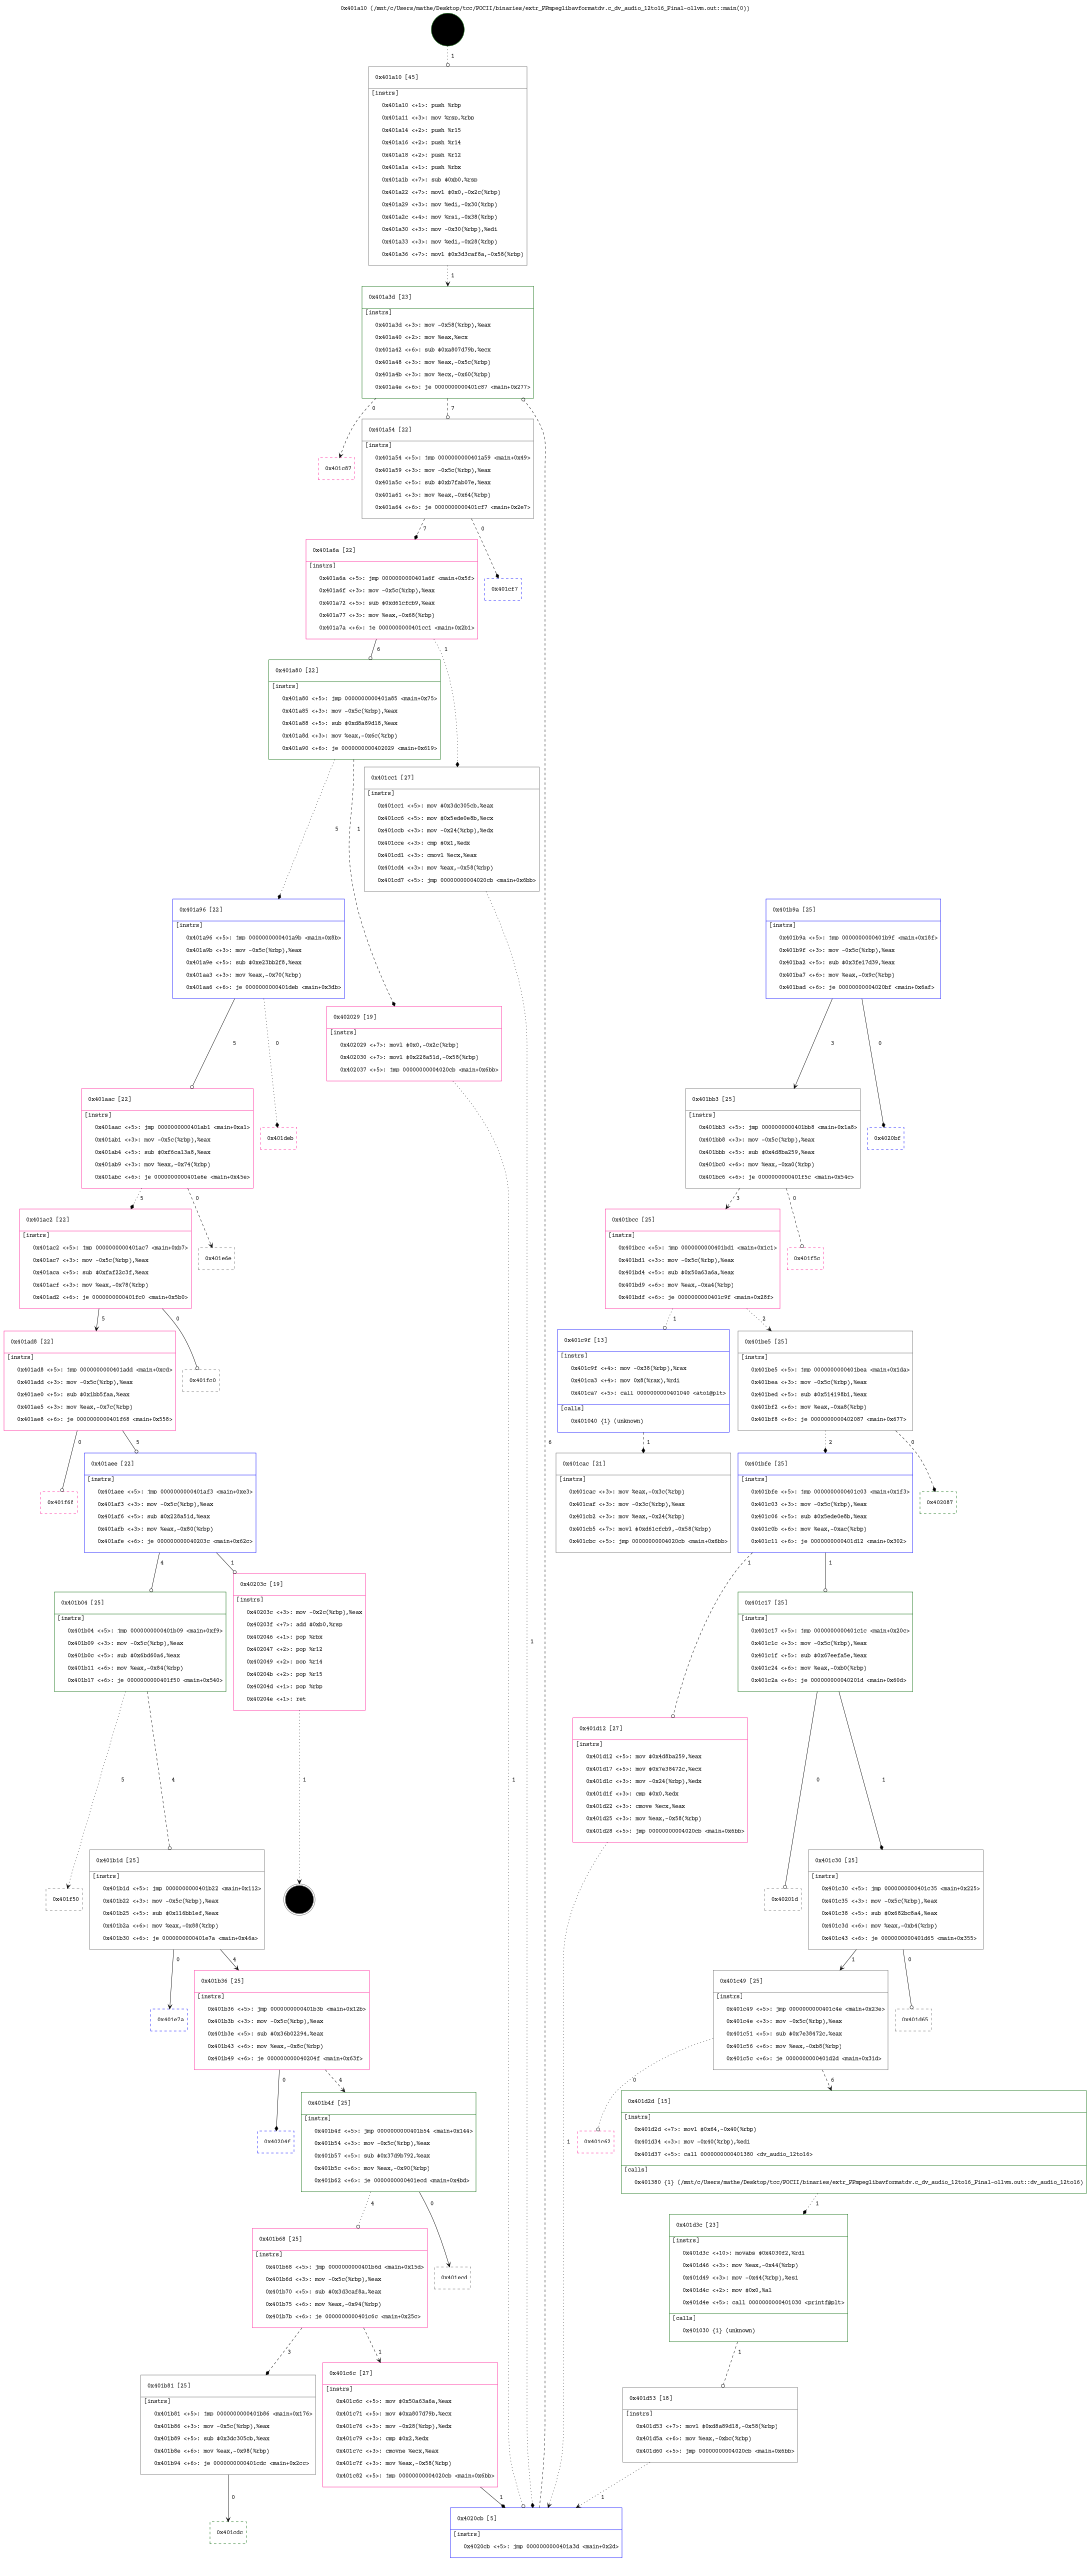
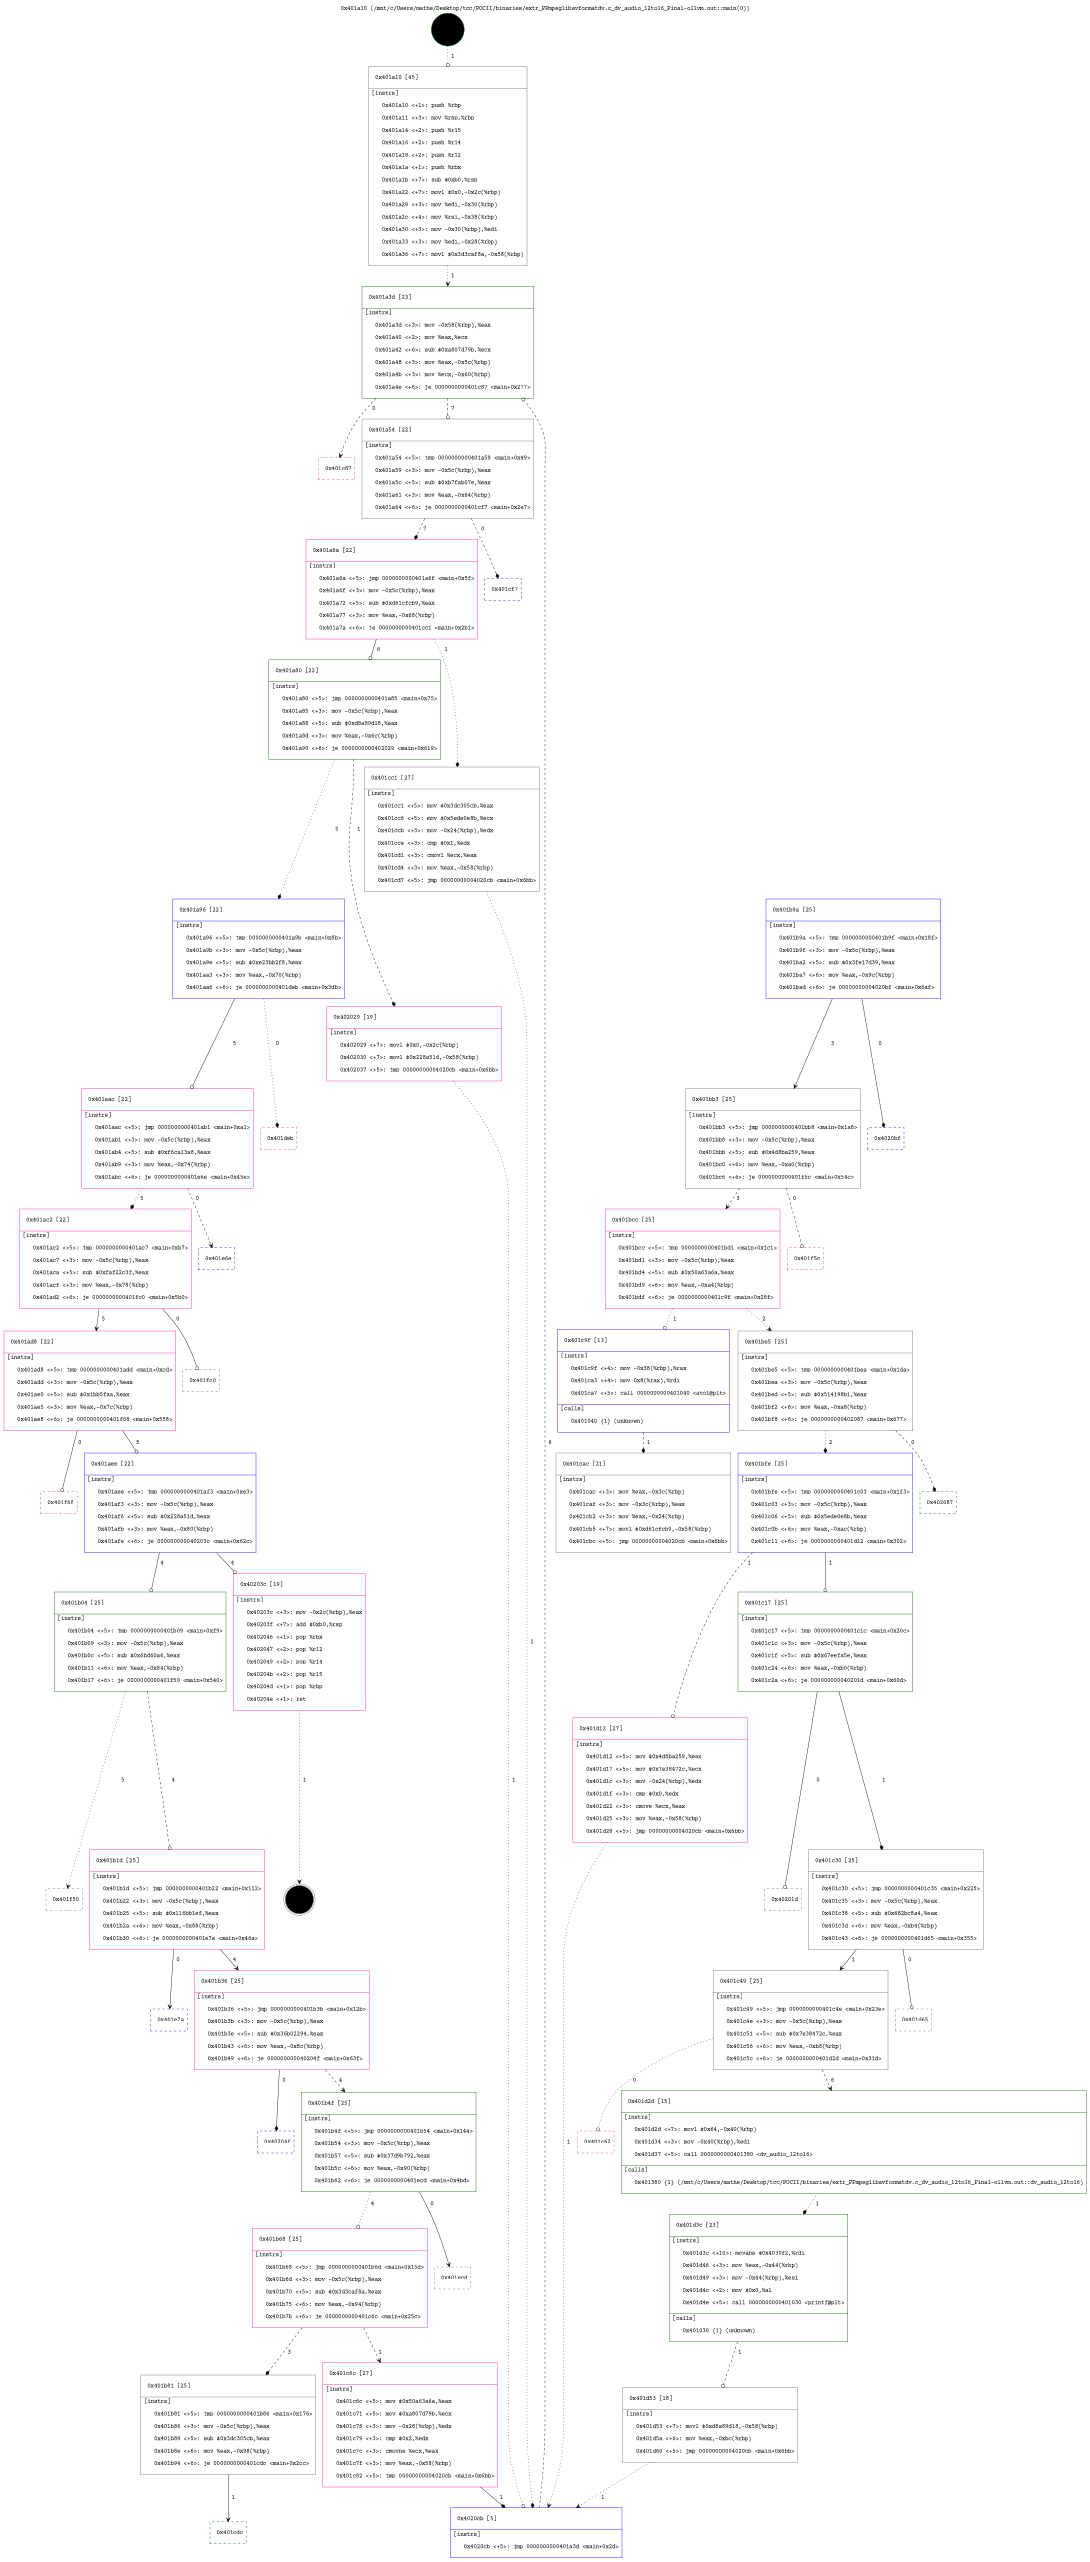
(217, 1259) -> (217, 1259)
(231, 1563) -> (231, 1563)
(177, 1900) -> (177, 1900)
(232, 2497) -> (232, 2497)
